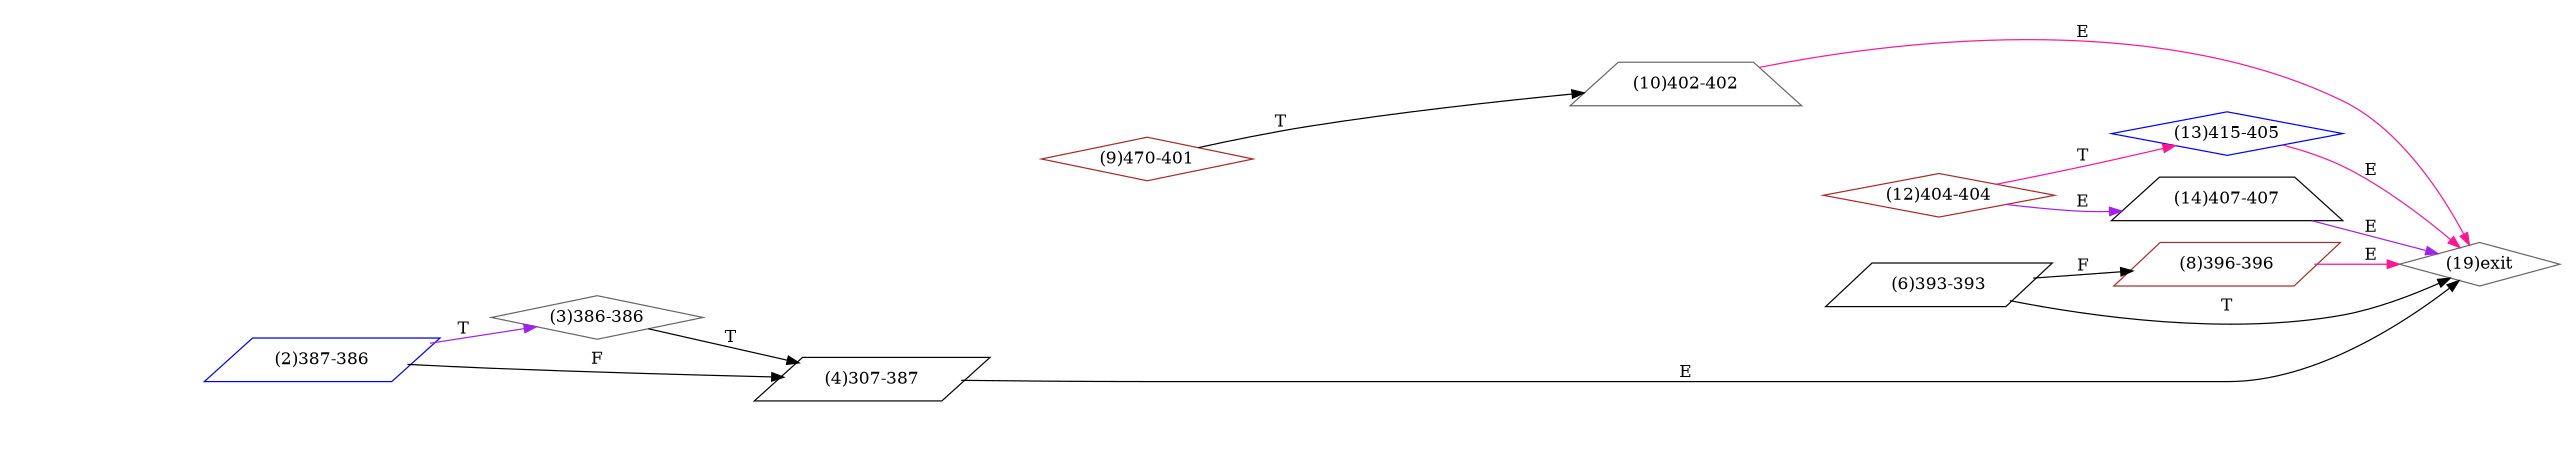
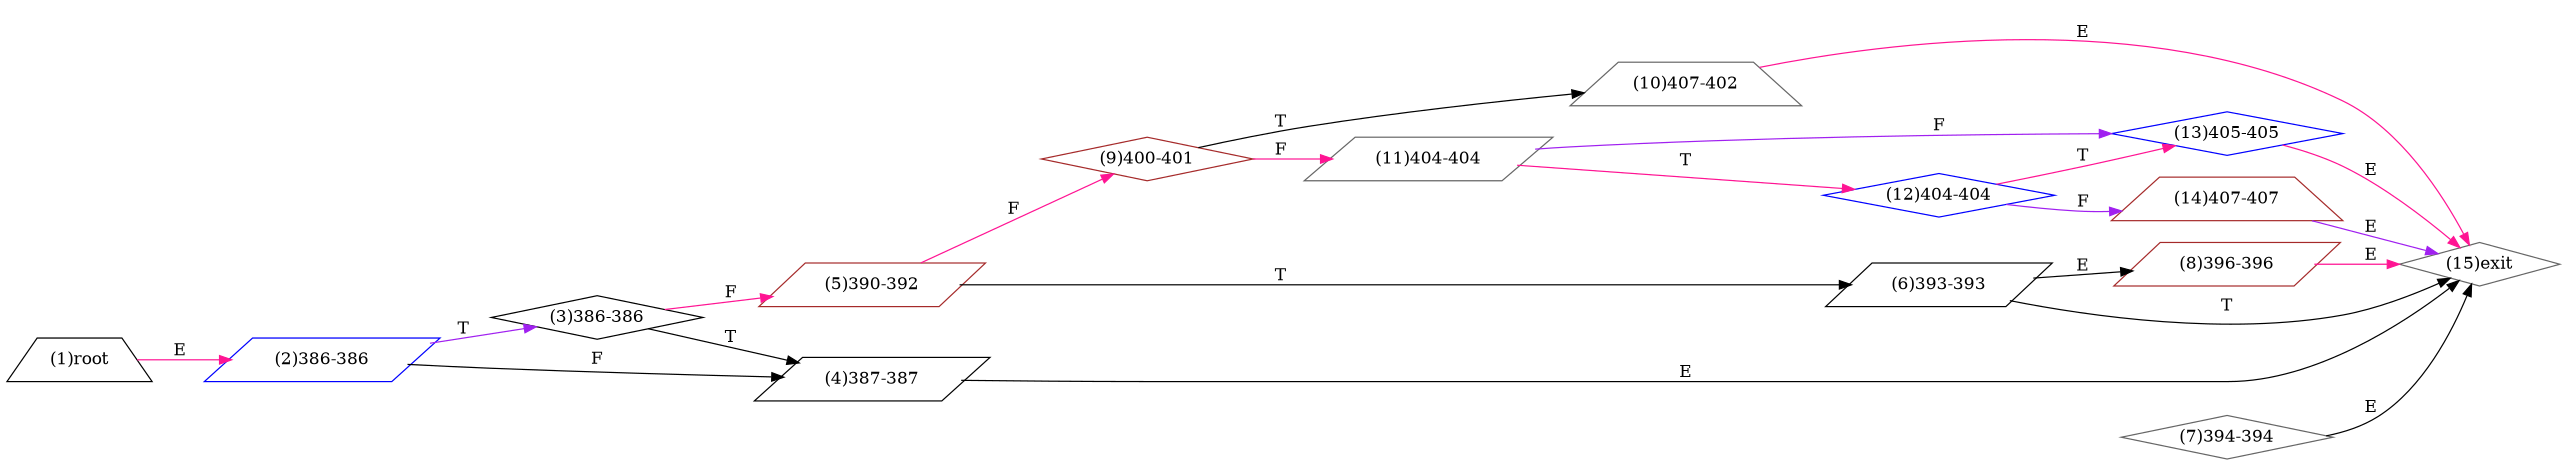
(1686, 84) -> (1686, 84)
(2227, 134) -> (2227, 134)
(1147, 159) -> (1147, 159)
none -> (1429, 159)
(1939, 195) -> (1939, 195)
(2227, 199) -> (2227, 199)
(2083, 202) -> (2083, 202)
(2480, 264) -> (2480, 264)
(2083, 266) -> (2083, 266)
none -> (872, 285)
(597, 317) -> (597, 317)
none -> (80, 360)
(322, 360) -> (322, 360)
(872, 379) -> (872, 379)
none -> (2227, 437)
